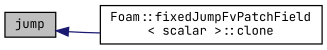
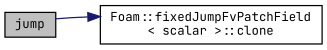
(84, 32) -> (72, 18)
